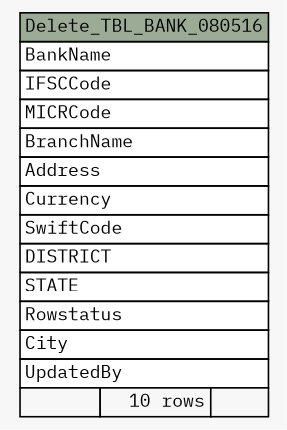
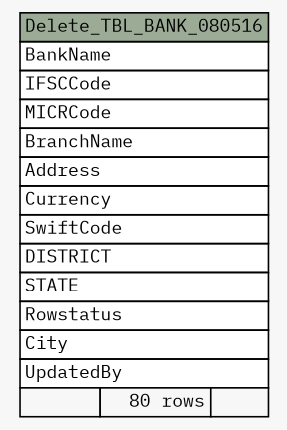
(167, 401) -> (167, 401)
